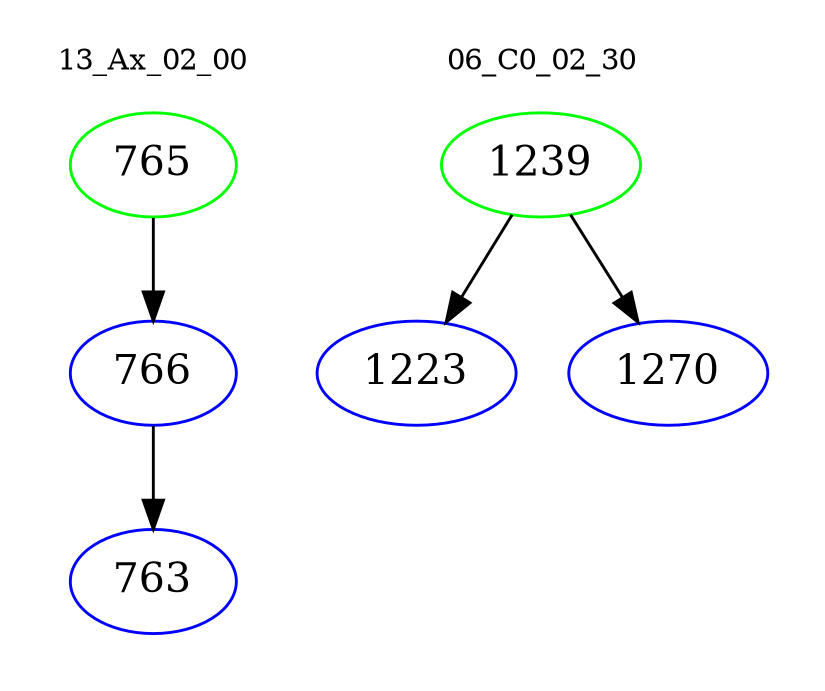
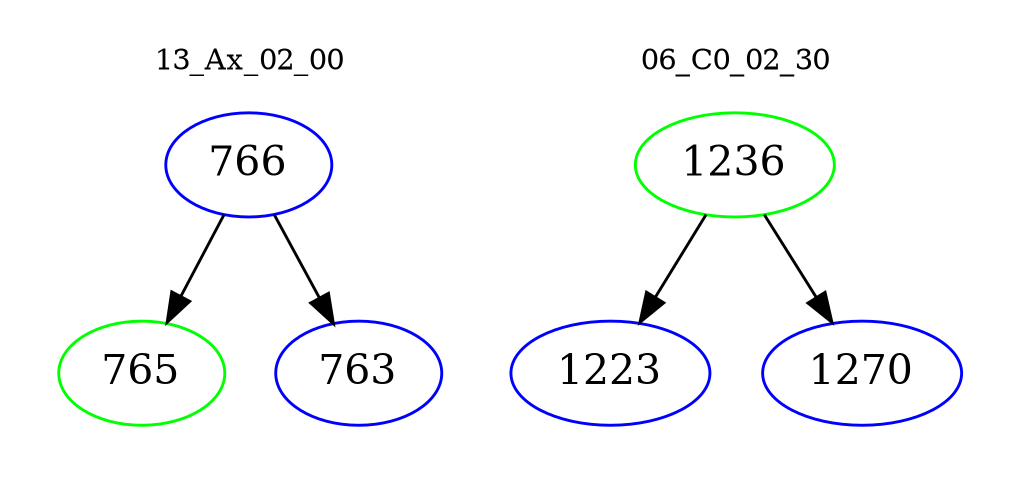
(541, 165) -> (735, 165)
(153, 255) -> (202, 255)
